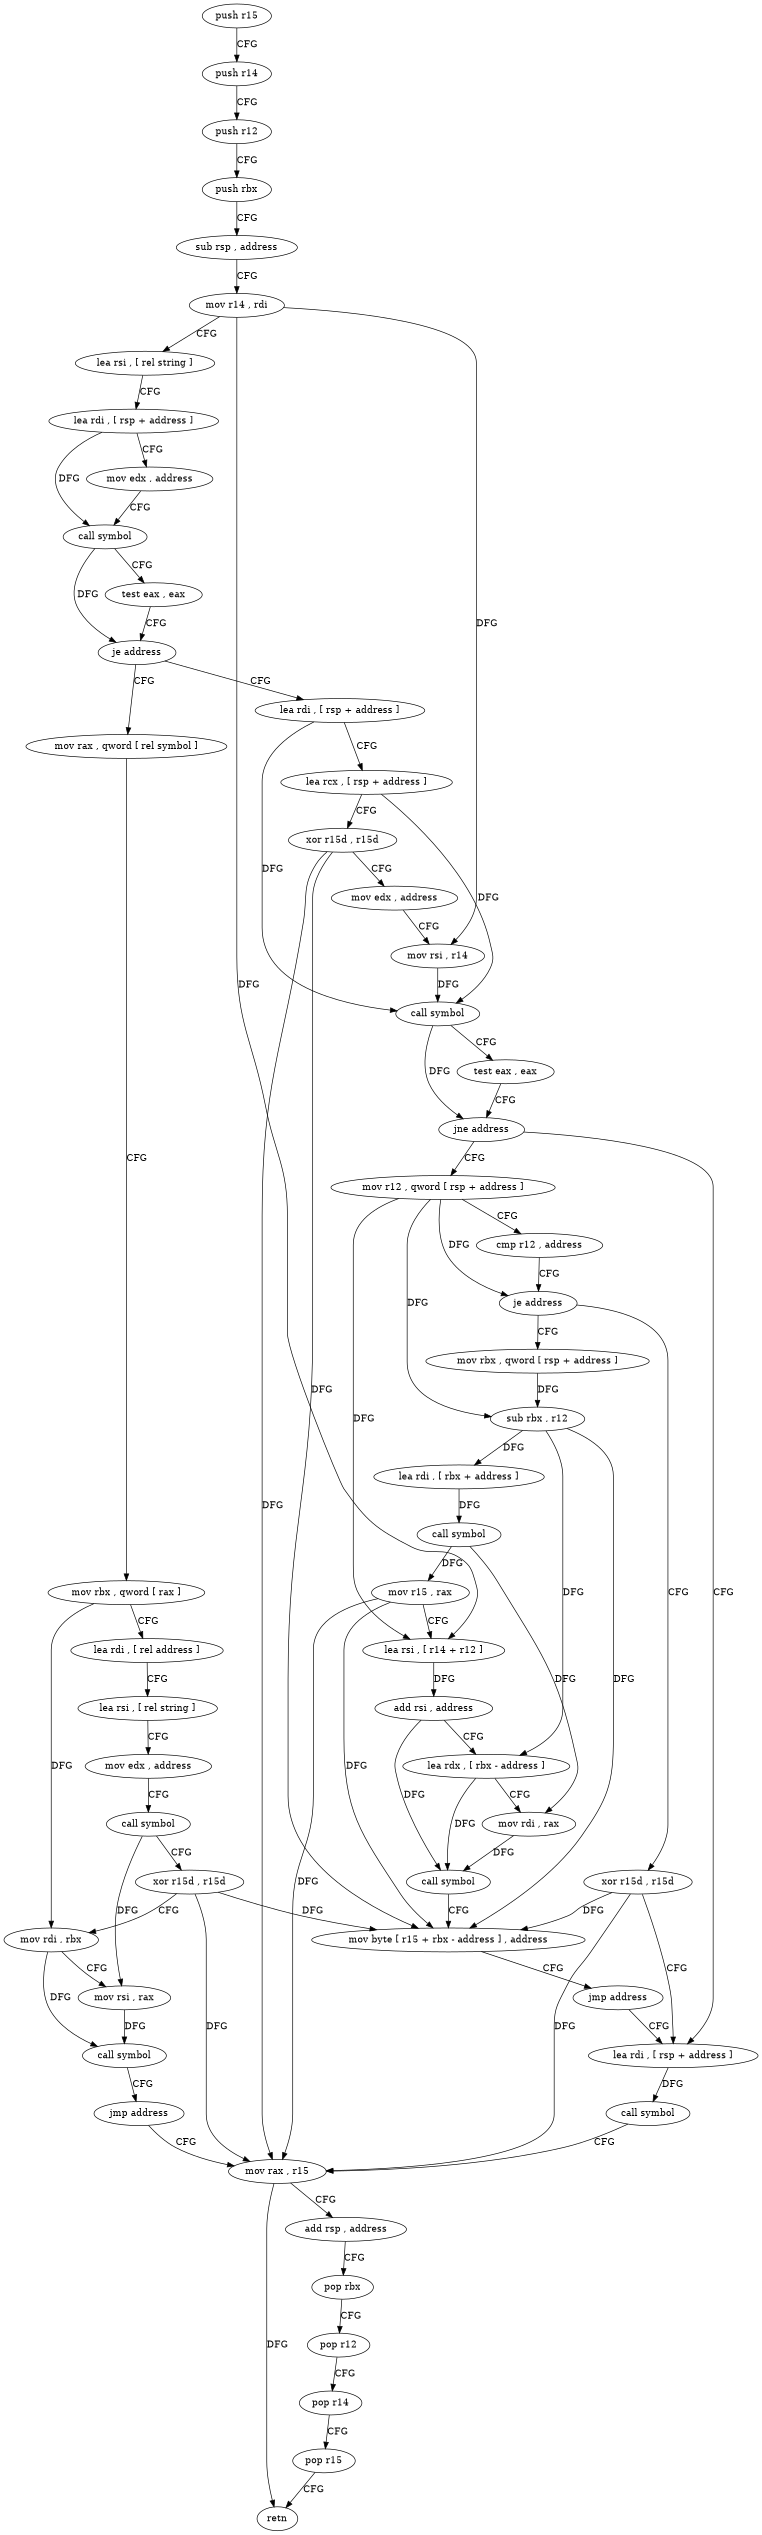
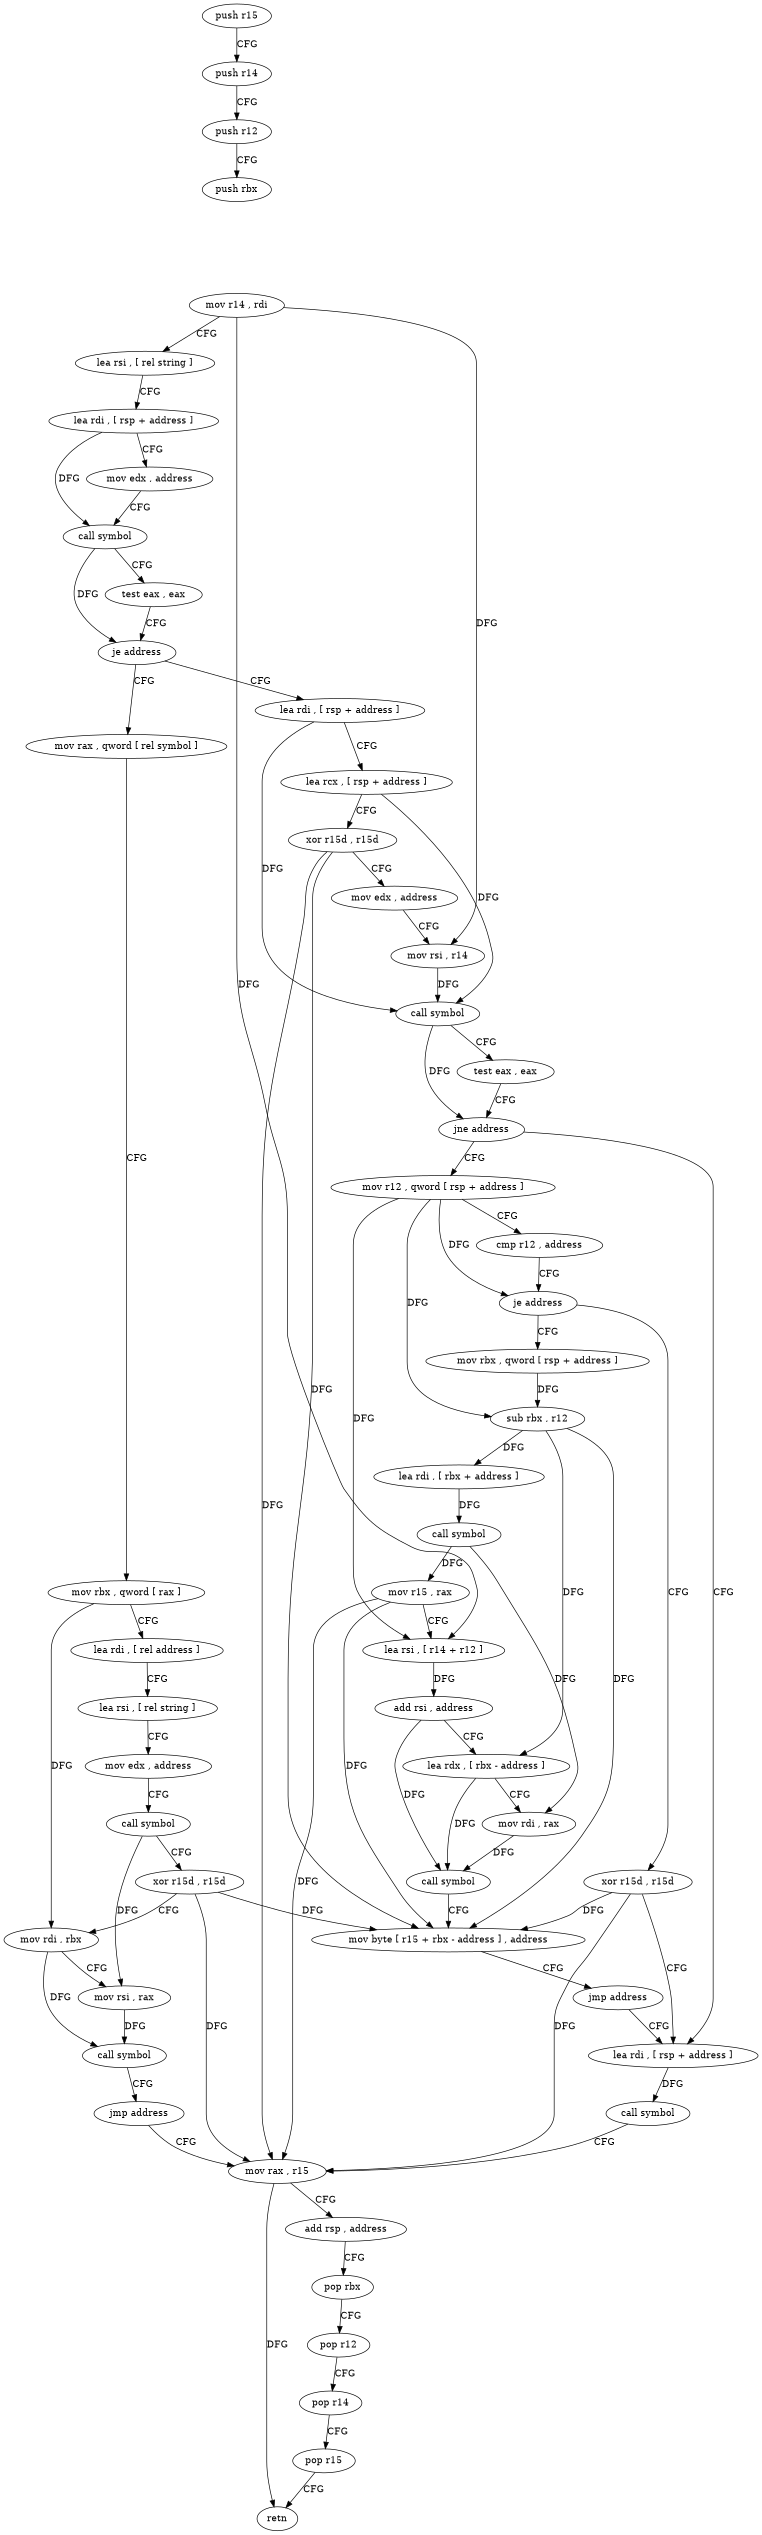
(237, 247) -> none
